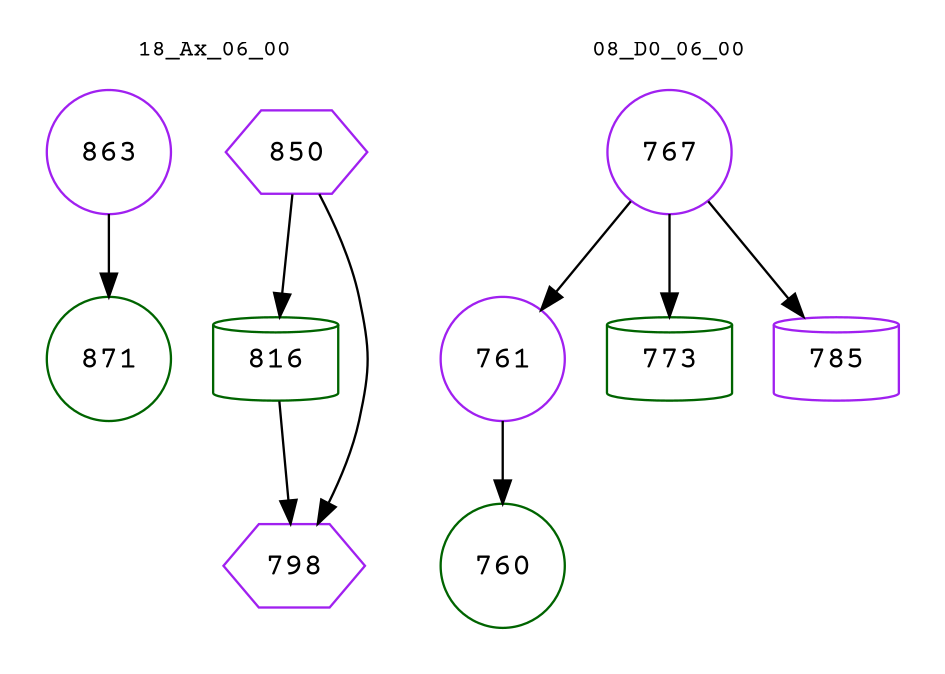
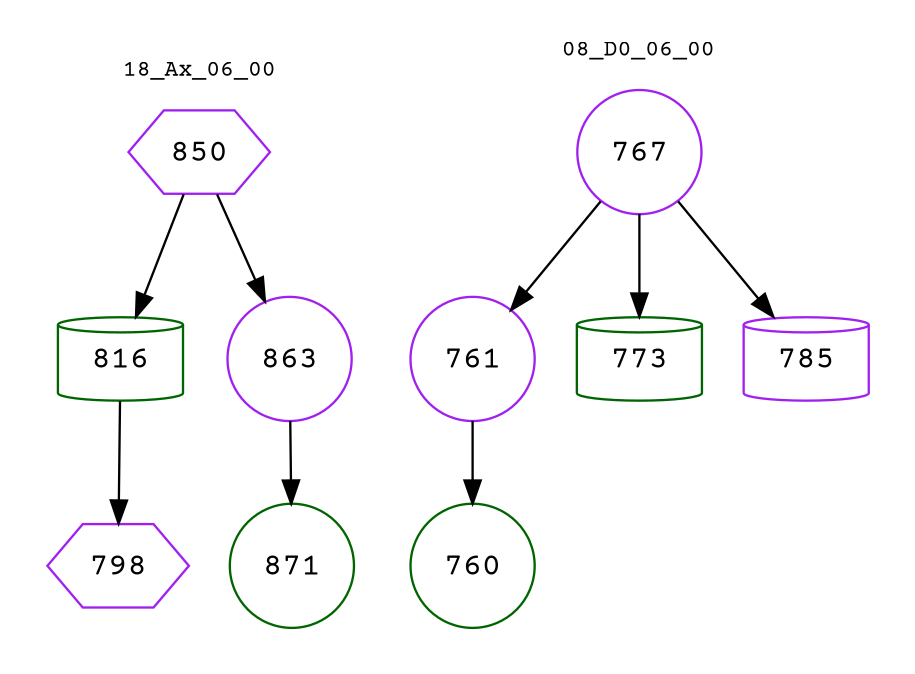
(367, 347) -> (236, 237)
